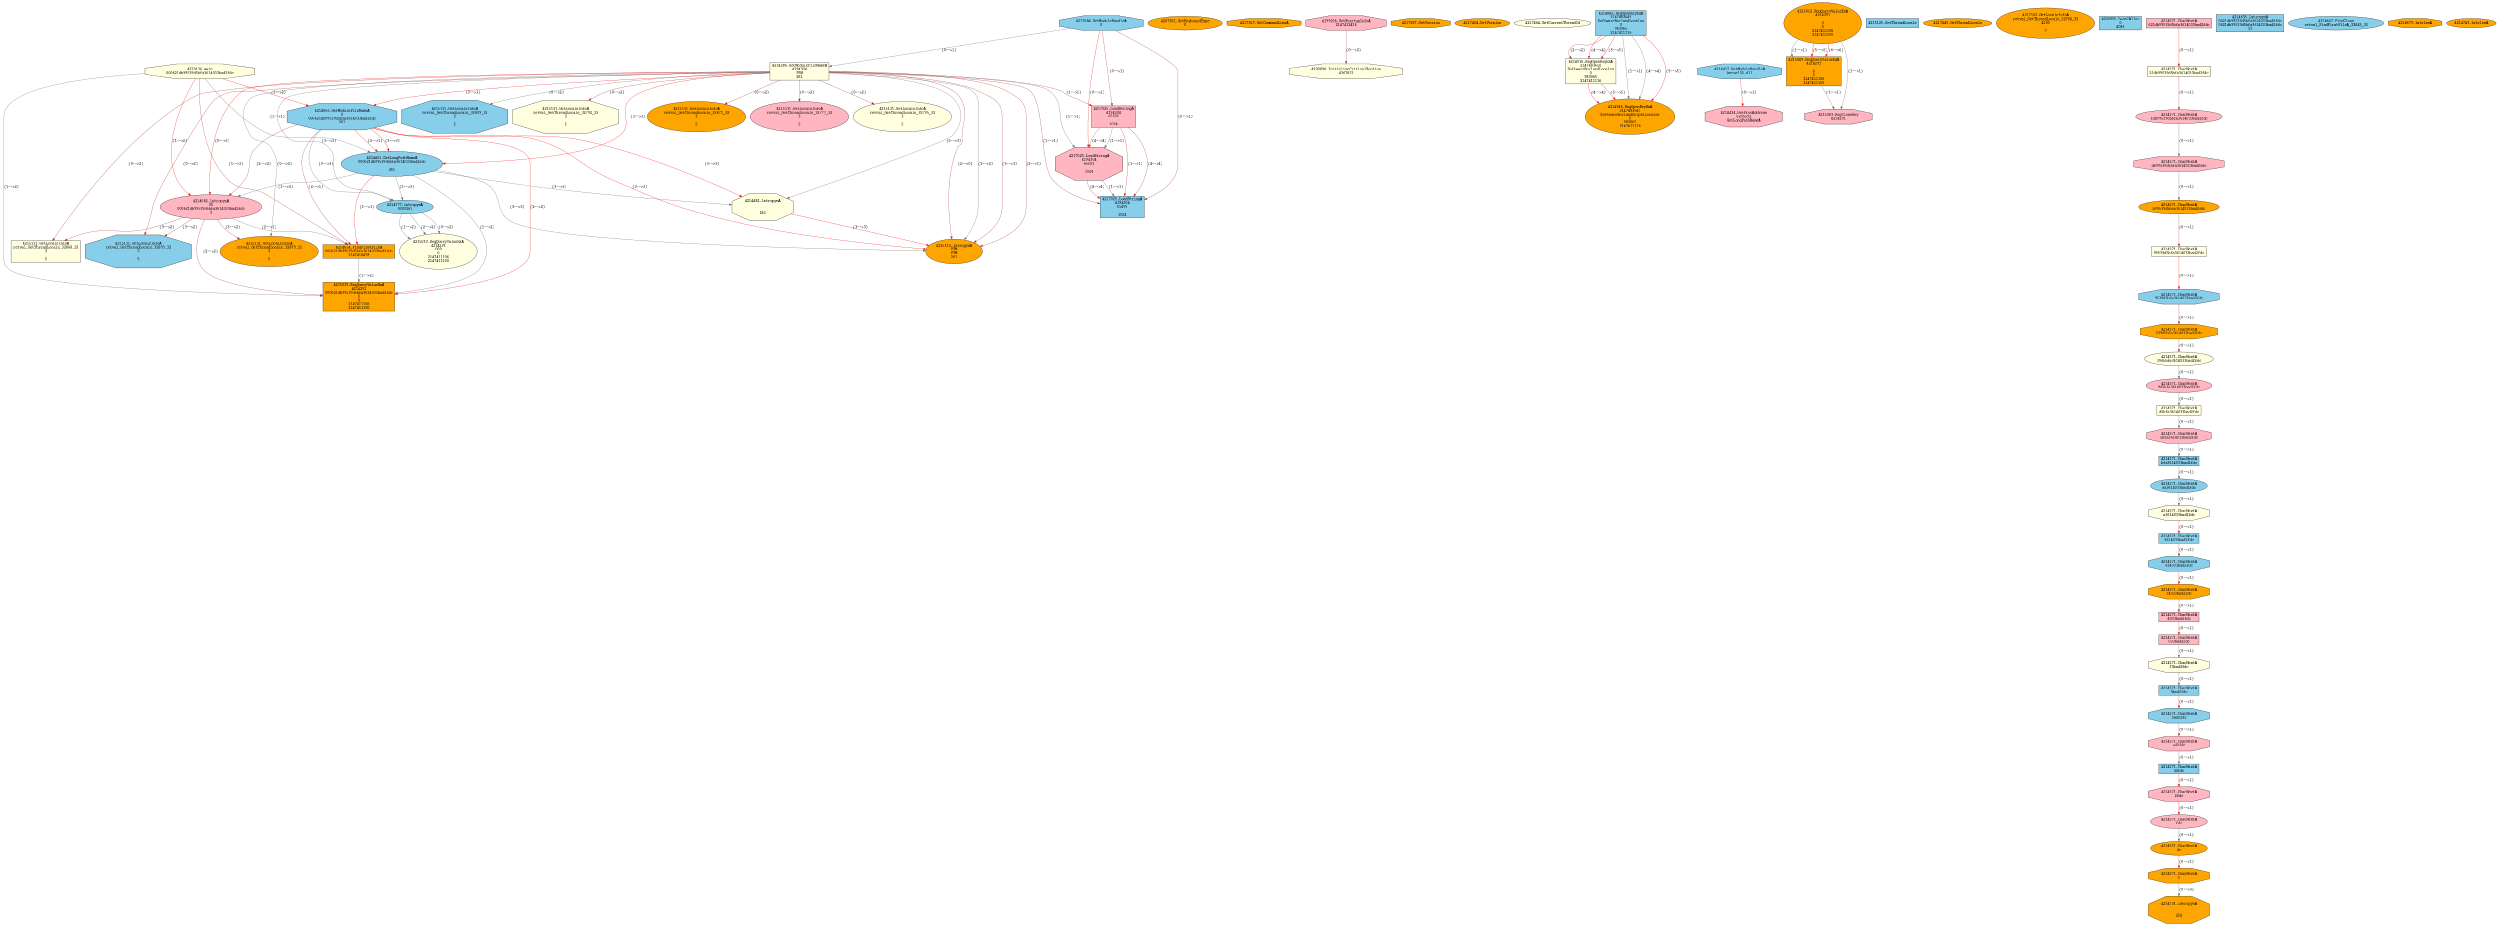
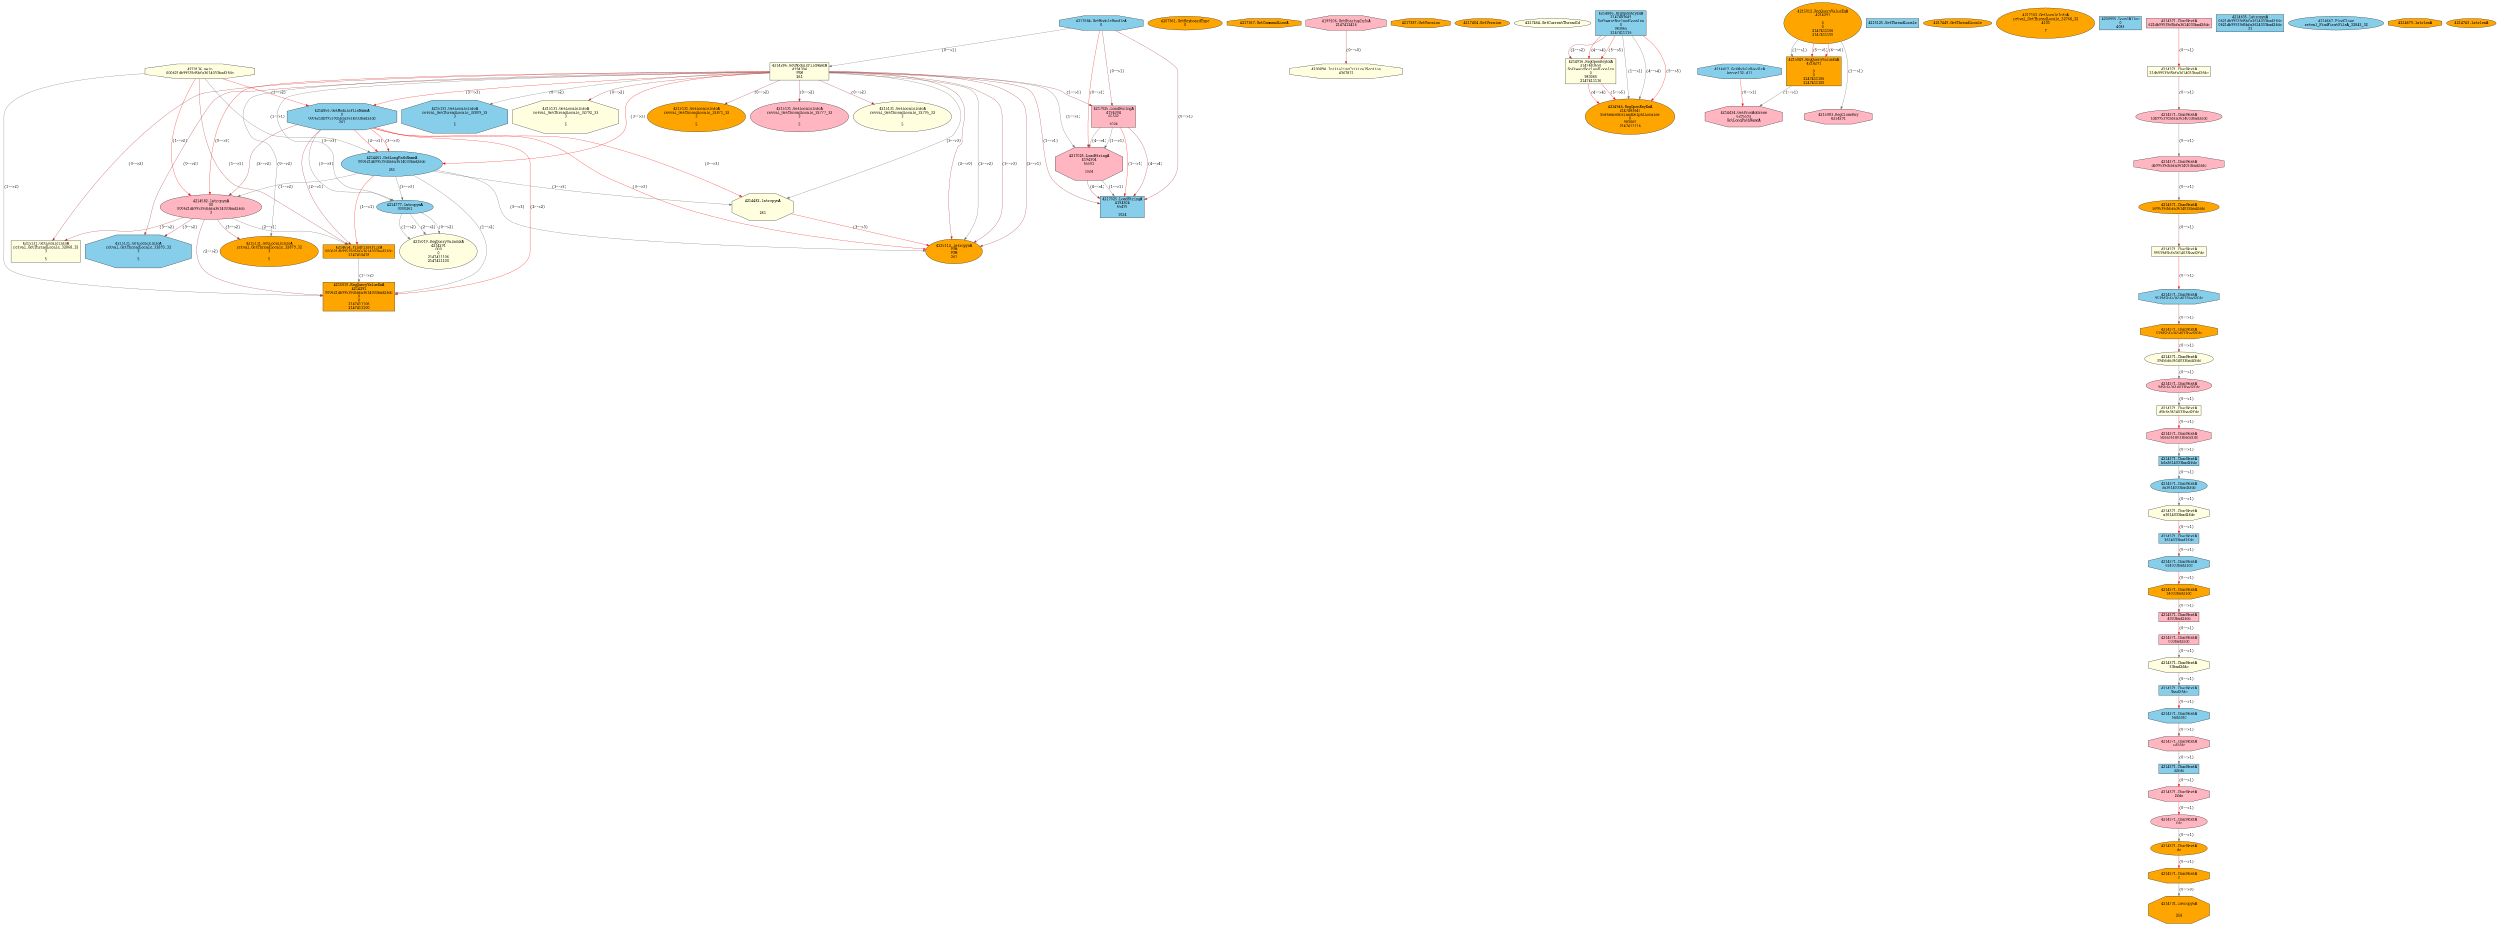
(1827, 96) -> (1777, 95)
(2179, 420) -> (2179, 420)
